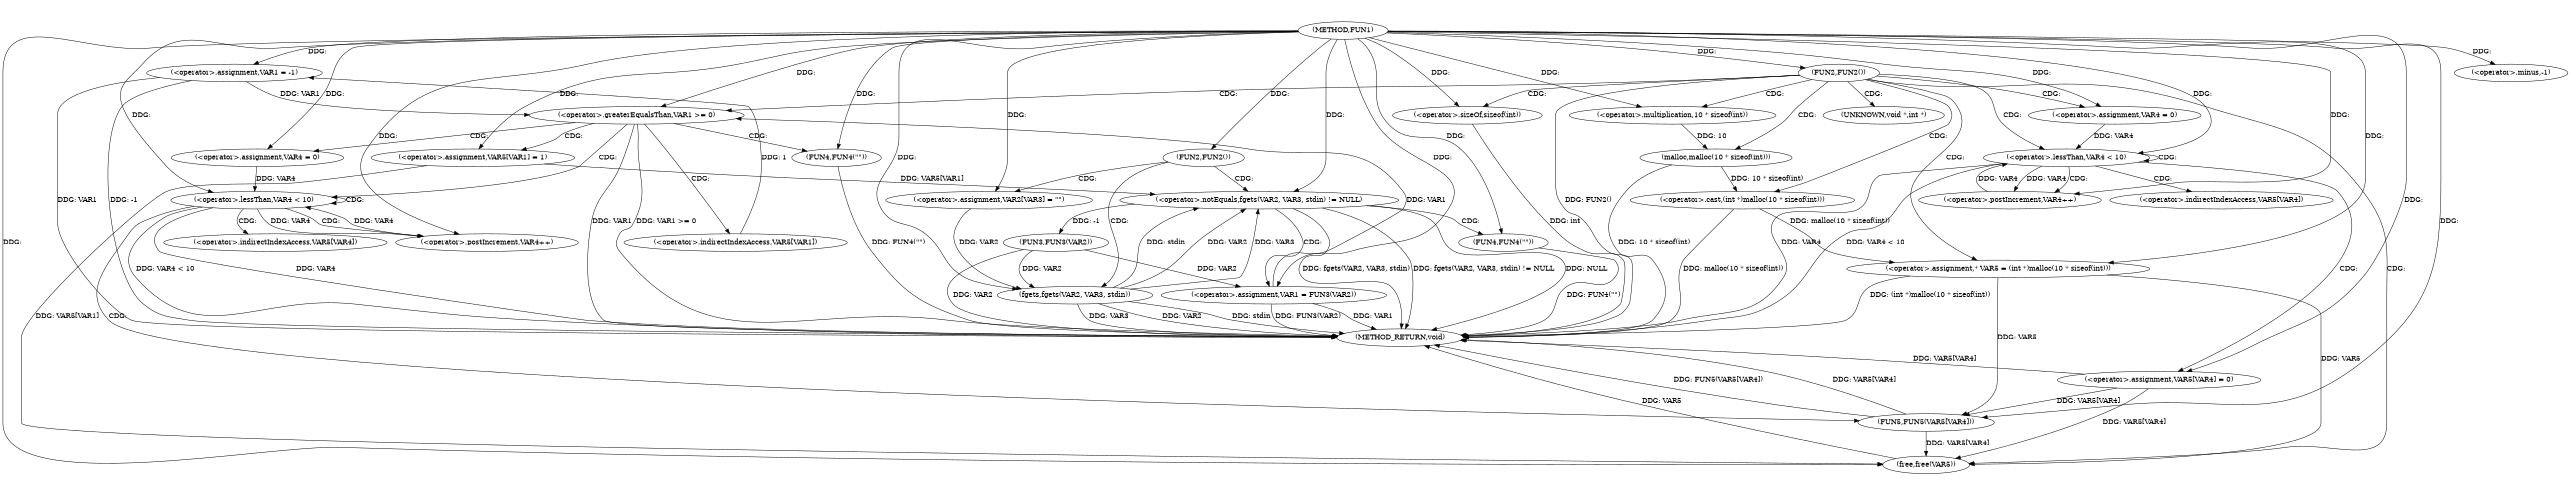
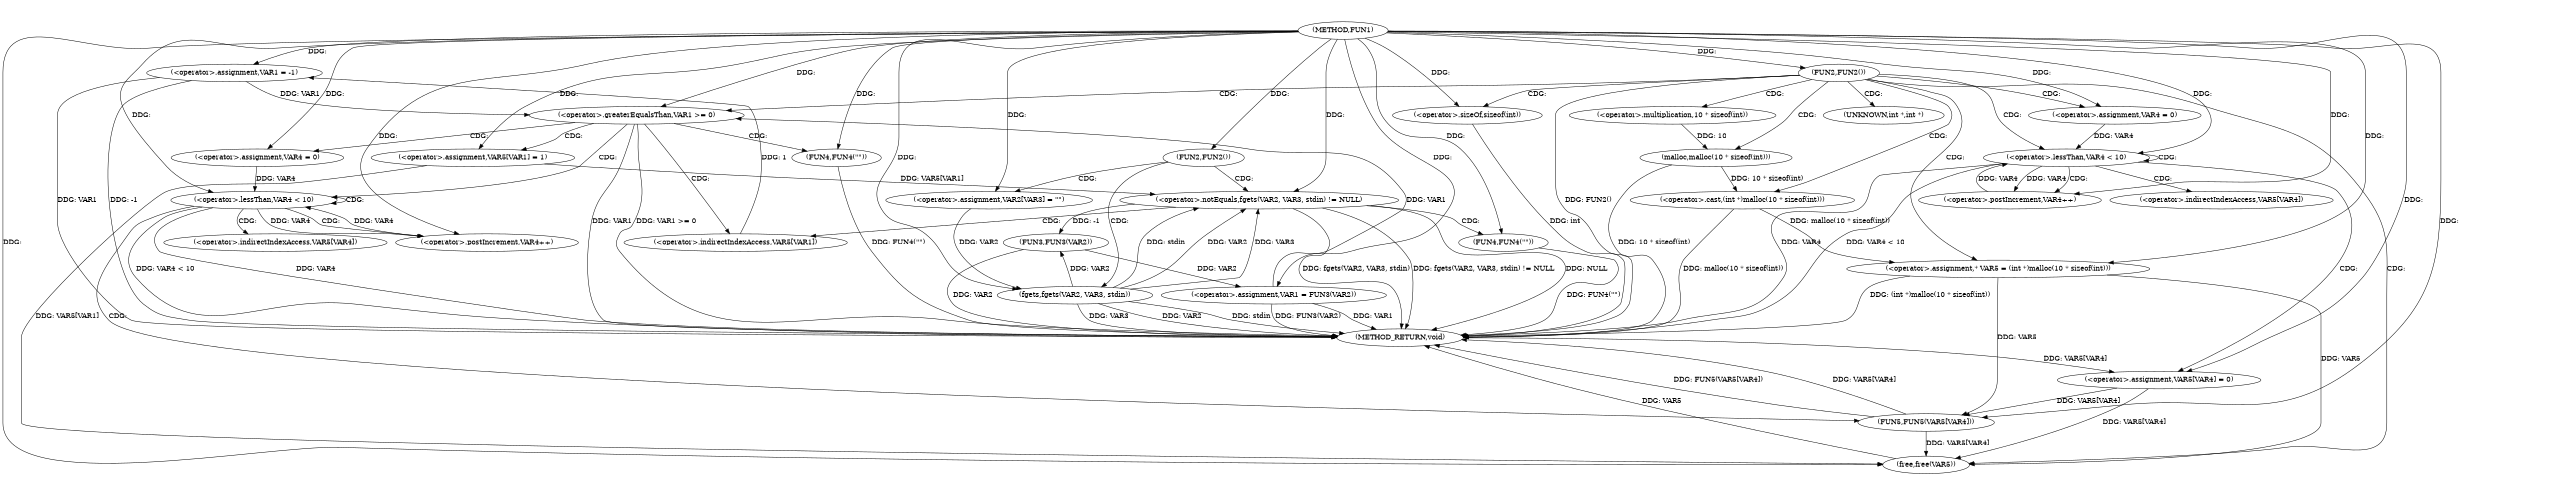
(1503, 72) -> none
(2511, 73) -> none
(1884, 115) -> (1884, 115)
(1302, 248) -> (996, 221)
(1019, 267) -> (1068, 271)
(1775, 354) -> (1787, 344)
